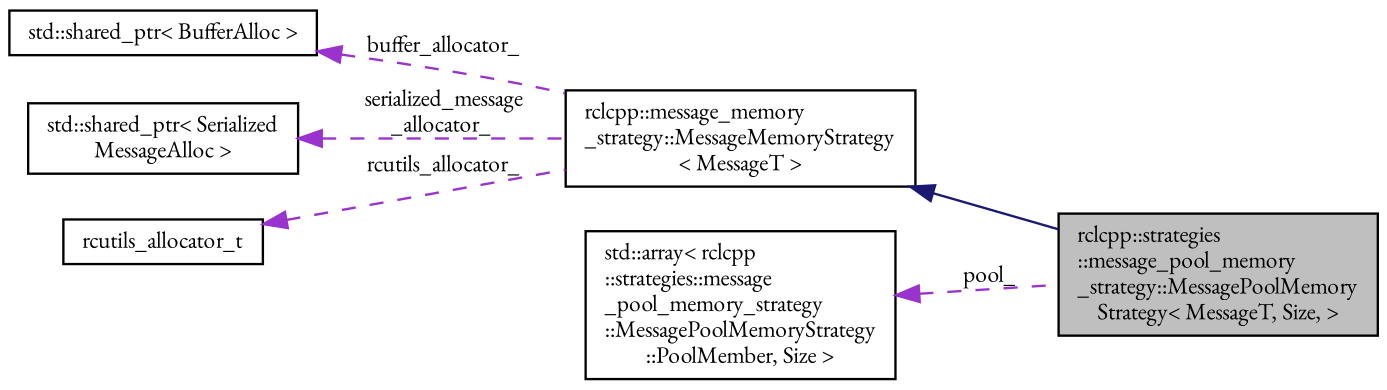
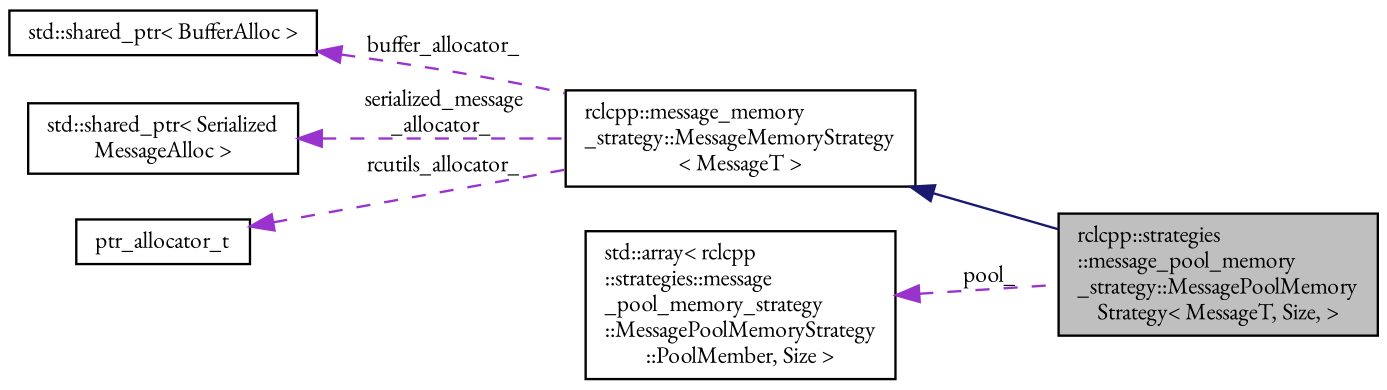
(163, 242) -> (163, 242)
